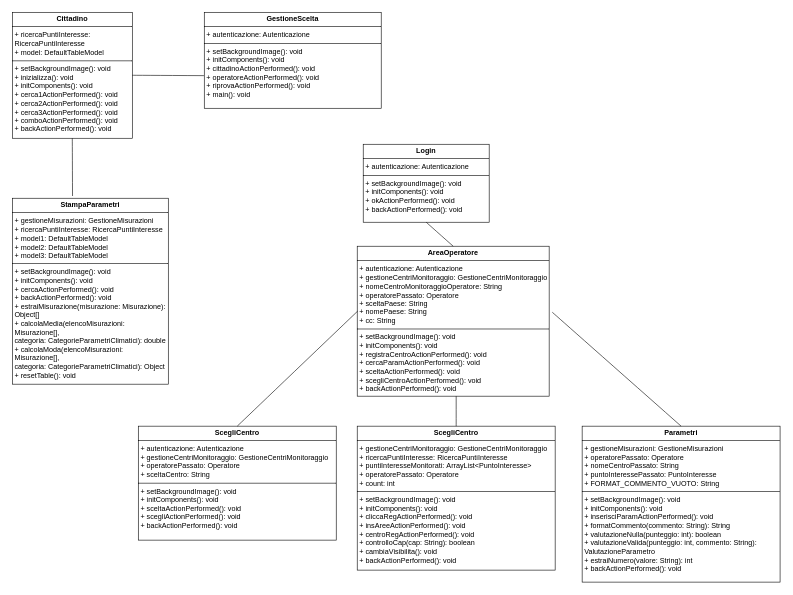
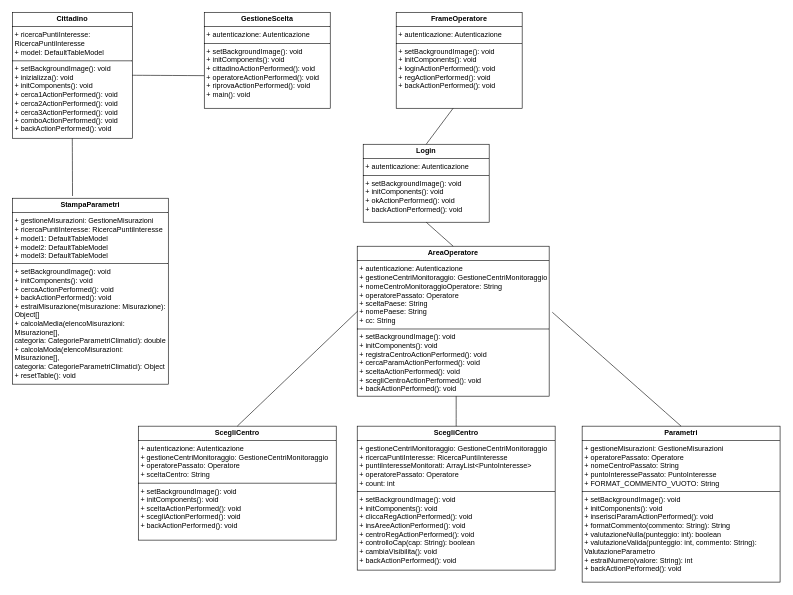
(293, 60) -> (267, 60)
none -> (459, 60)
none -> (440, 127)
